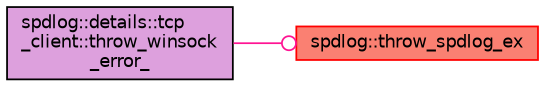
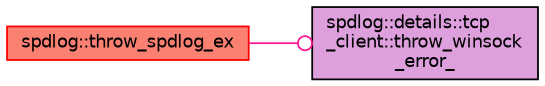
(258, 43) -> (274, 43)
